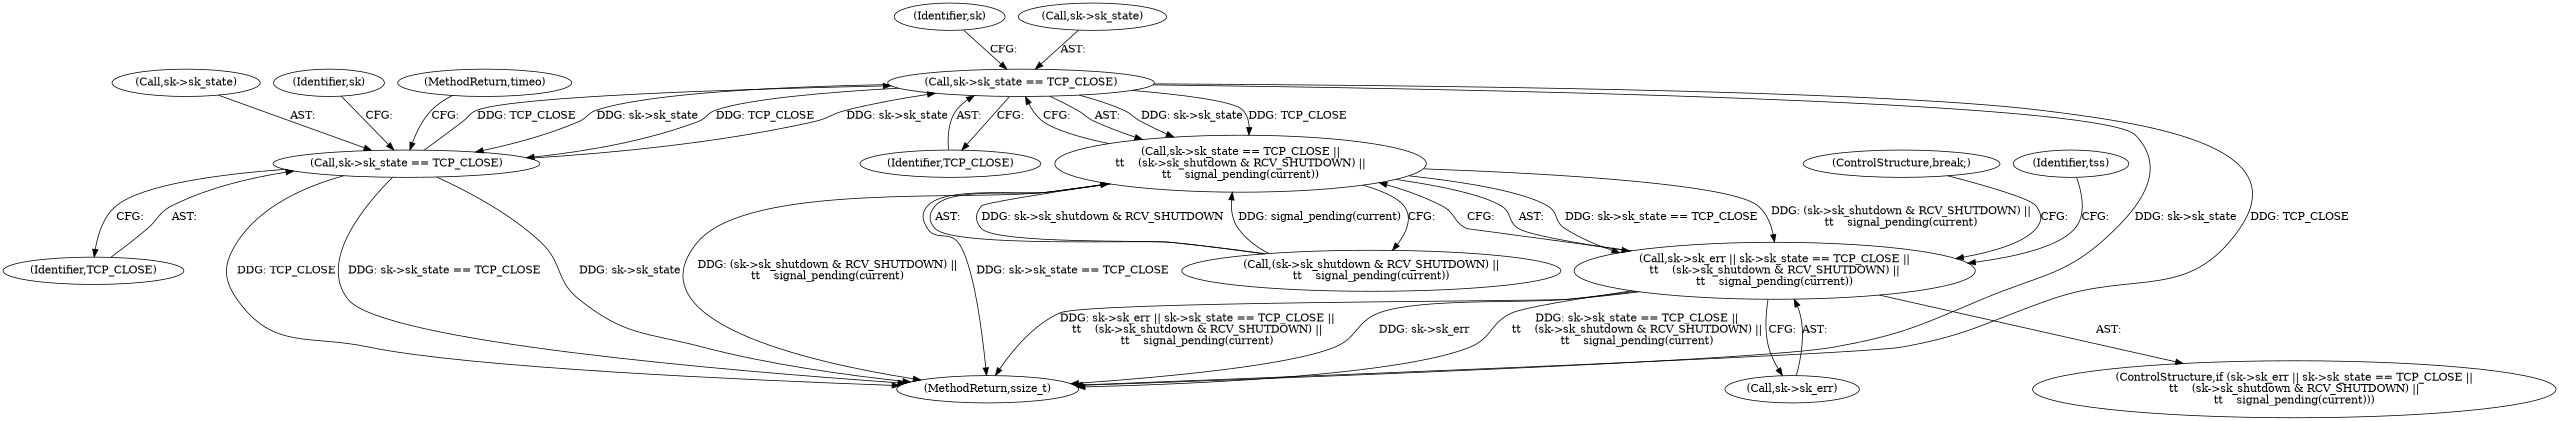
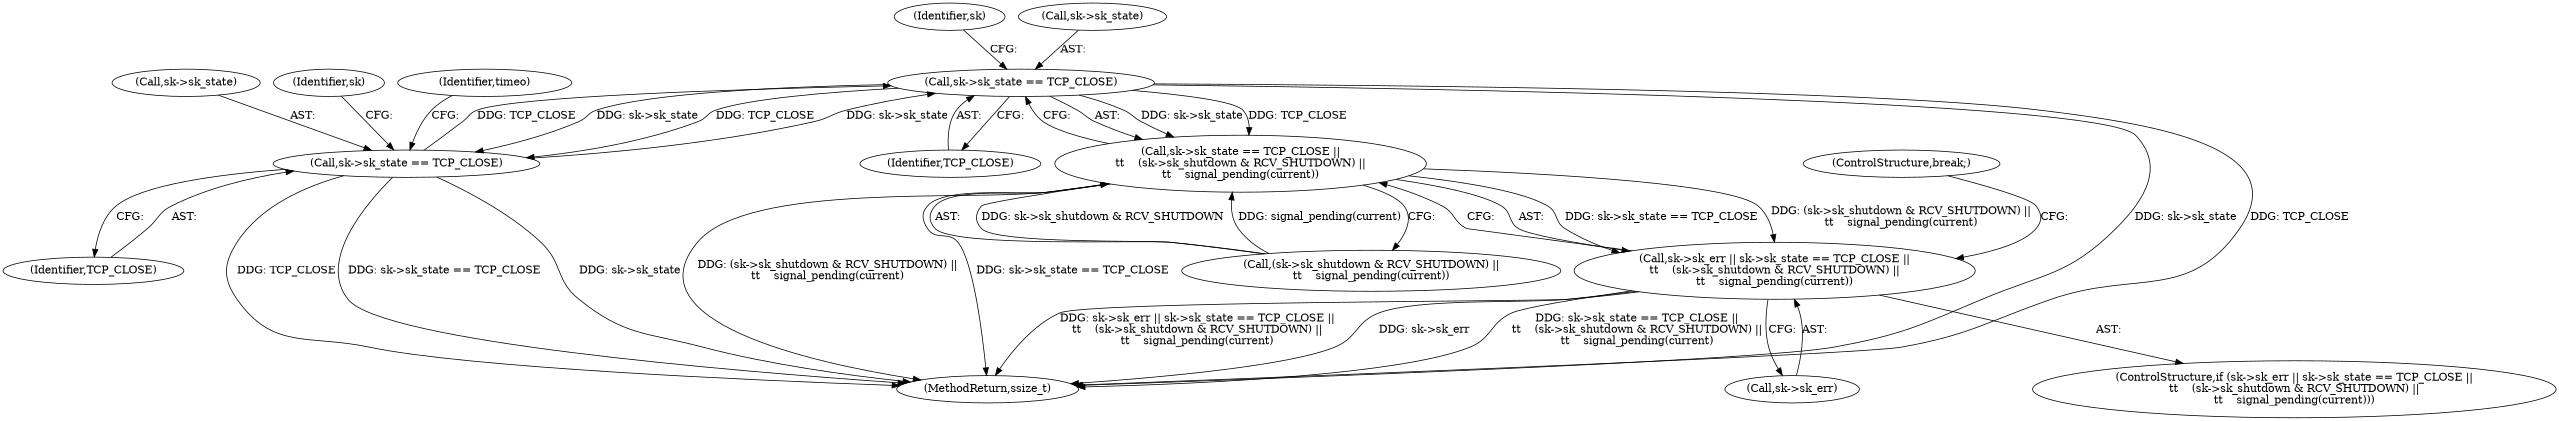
(485, 83) -> (485, 83)
(2071, 164) -> none
